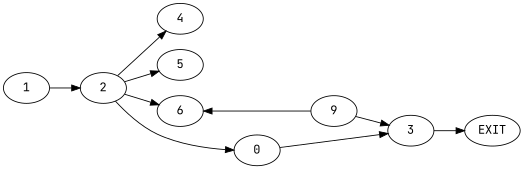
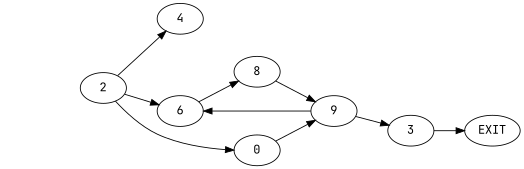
(180, 65) -> none
none -> (257, 72)
(26, 88) -> none
(330, 141) -> (292, 133)
